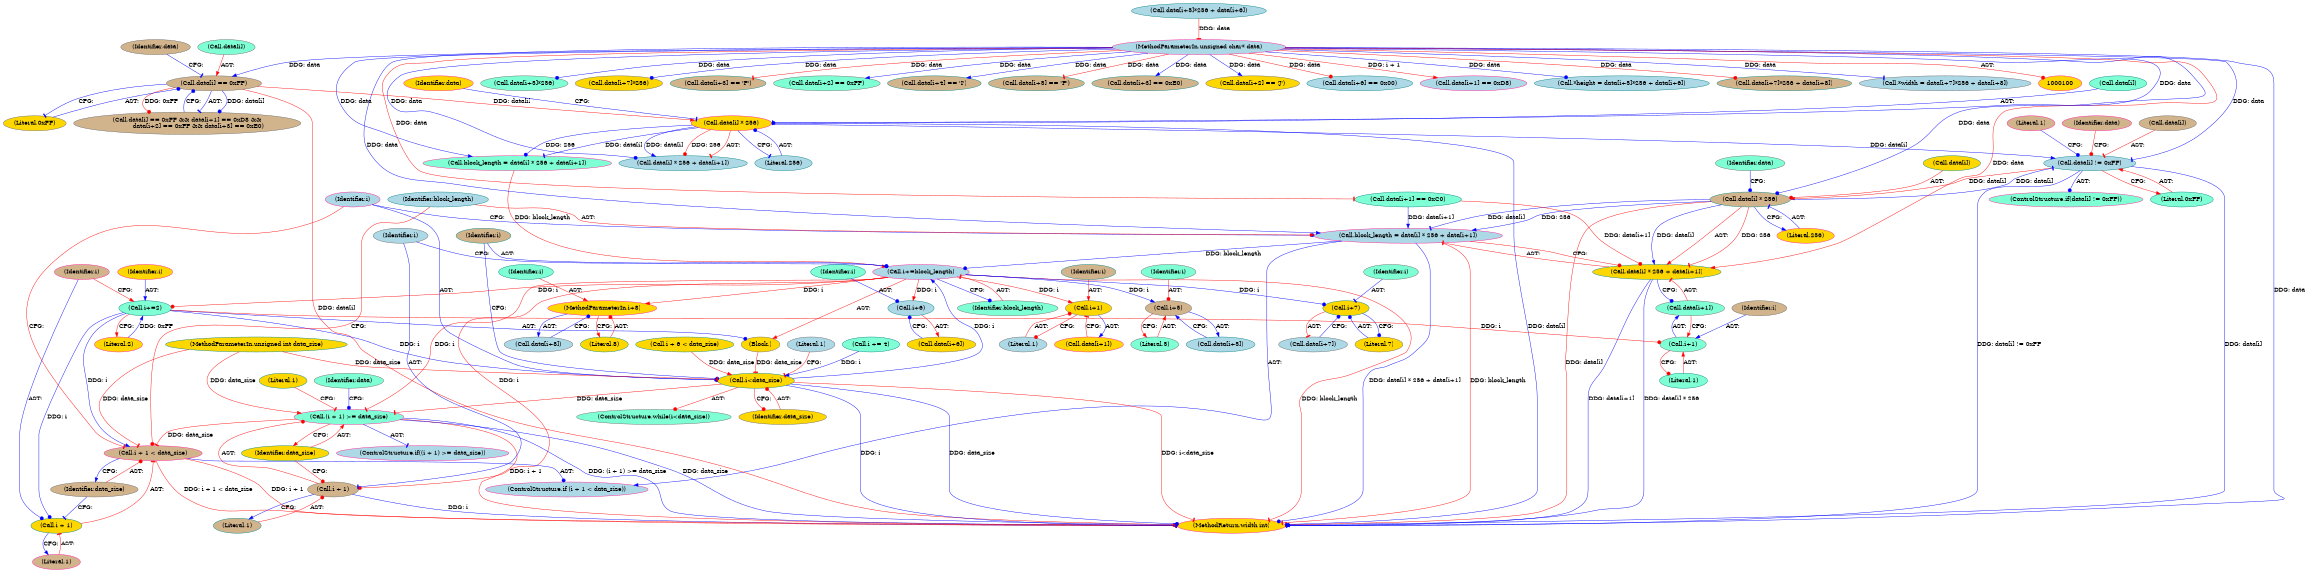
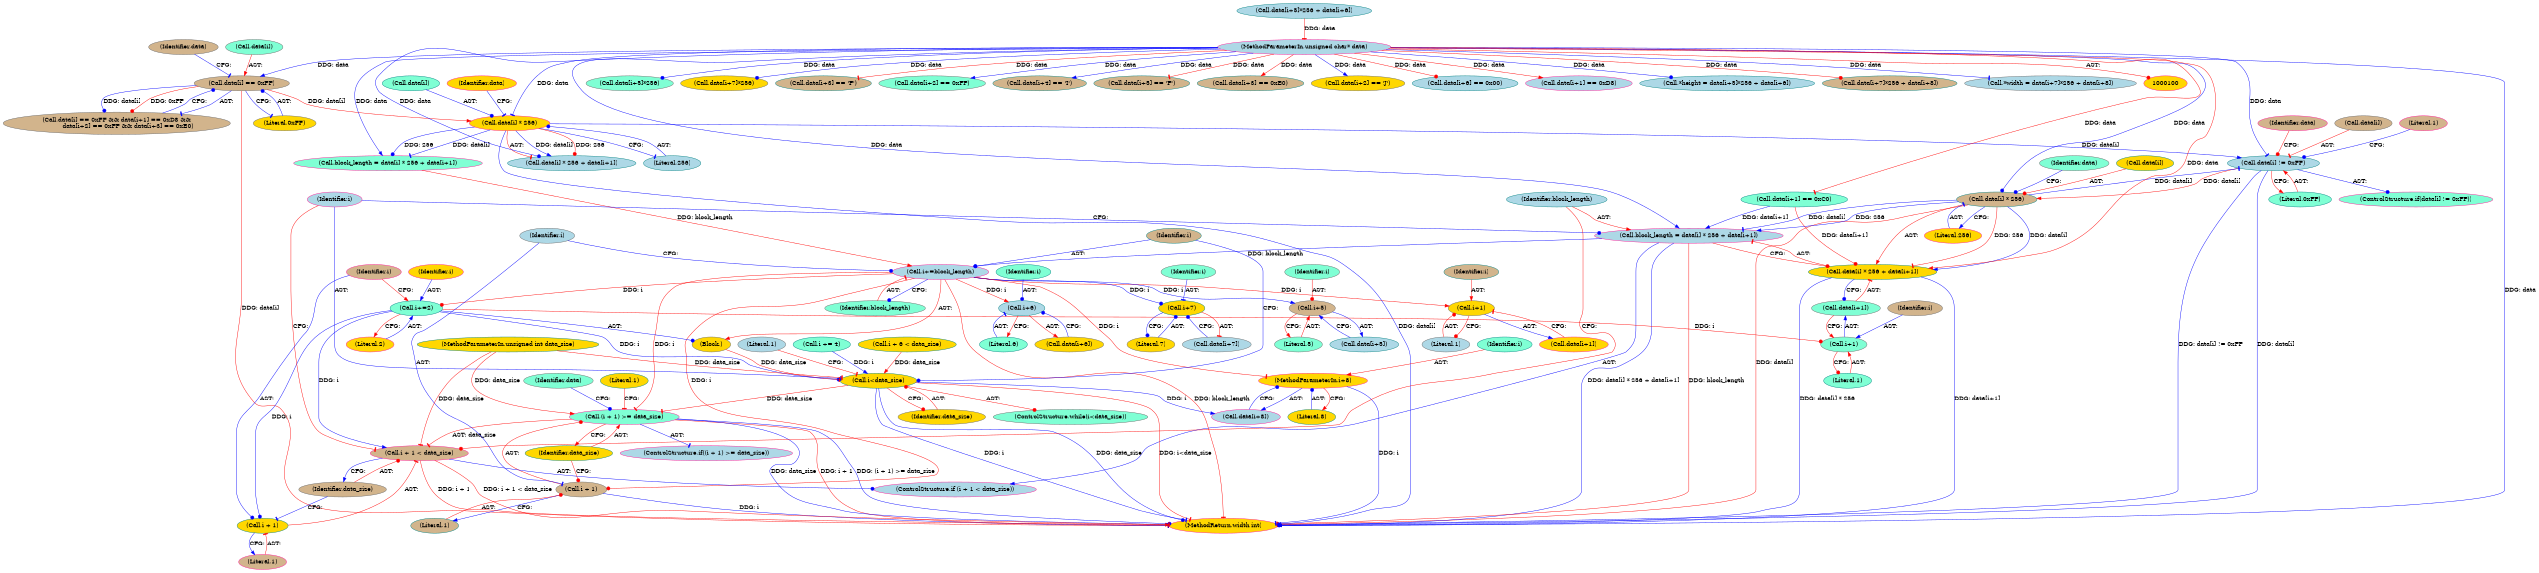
(1174, 64) -> (1279, 64)
(1384, 65) -> (1489, 65)
(768, 291) -> (1113, 343)
(156, 326) -> (416, 326)
(614, 328) -> (1312, 400)
(539, 344) -> (1246, 417)
none -> (1003, 344)
(932, 365) -> (1065, 387)
(190, 435) -> (474, 435)
none -> (1379, 486)
